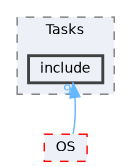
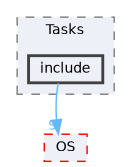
(75, 116) -> (56, 103)
